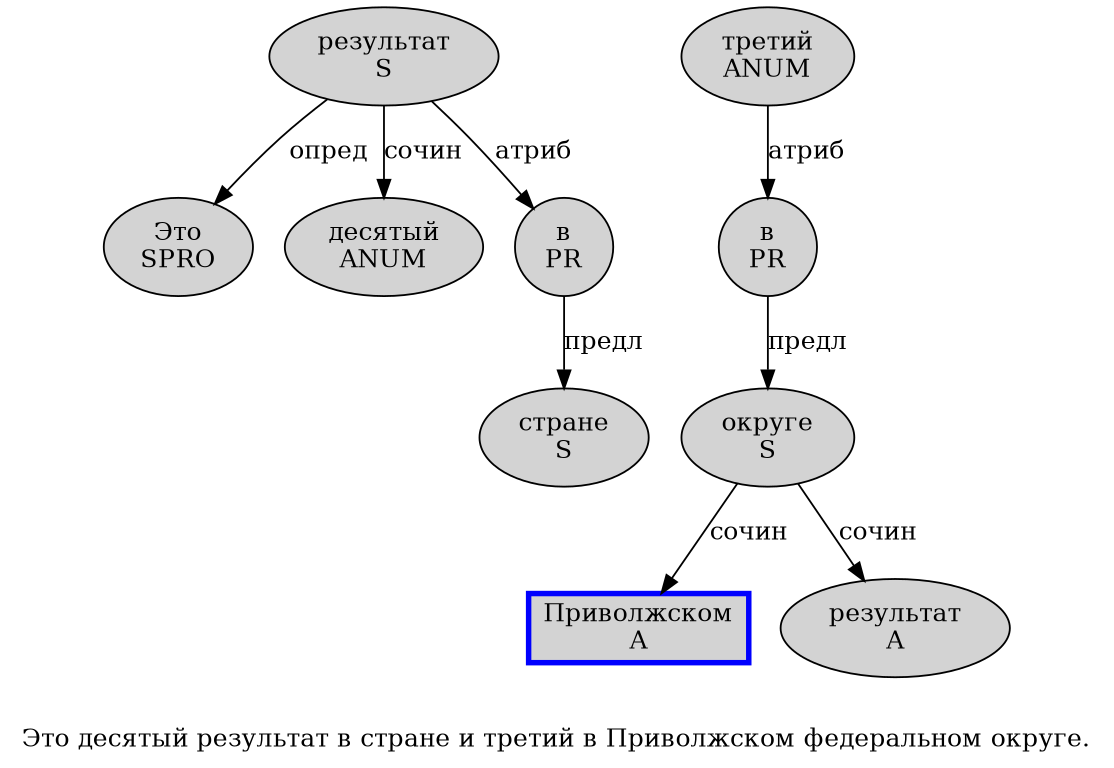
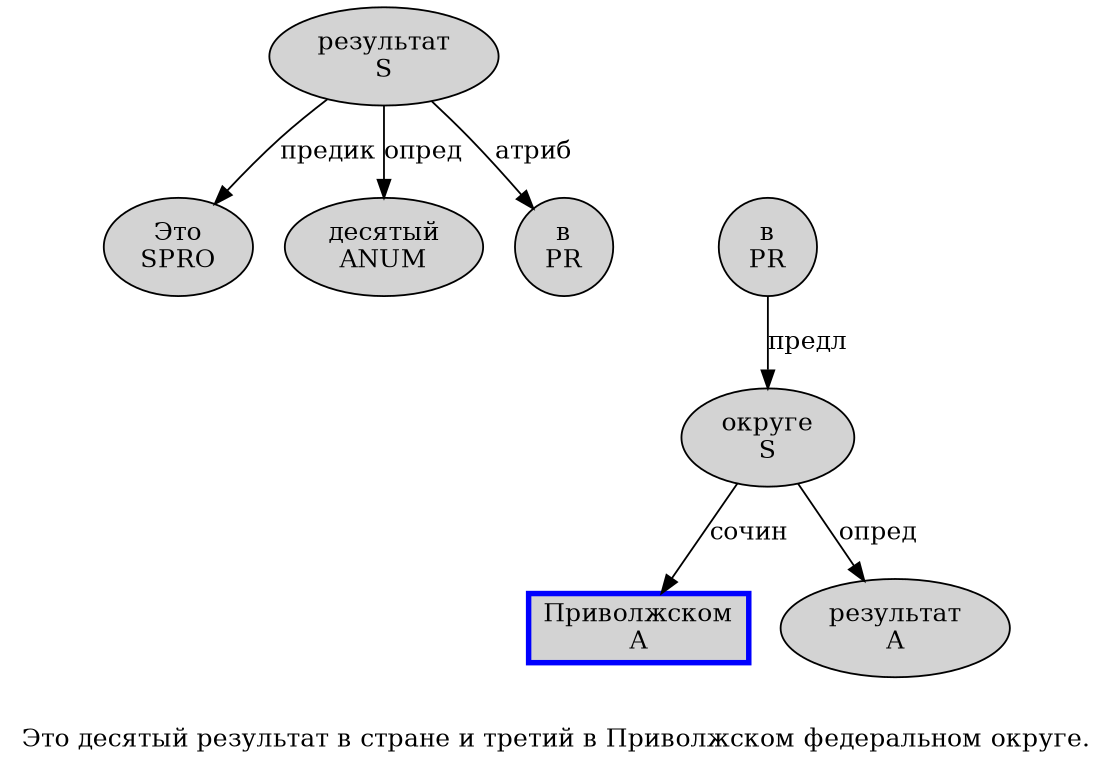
(768, 56) -> none
(328, 152) -> (328, 152)
(423, 152) -> (423, 152)
(564, 438) -> none
(878, 533) -> (878, 533)
